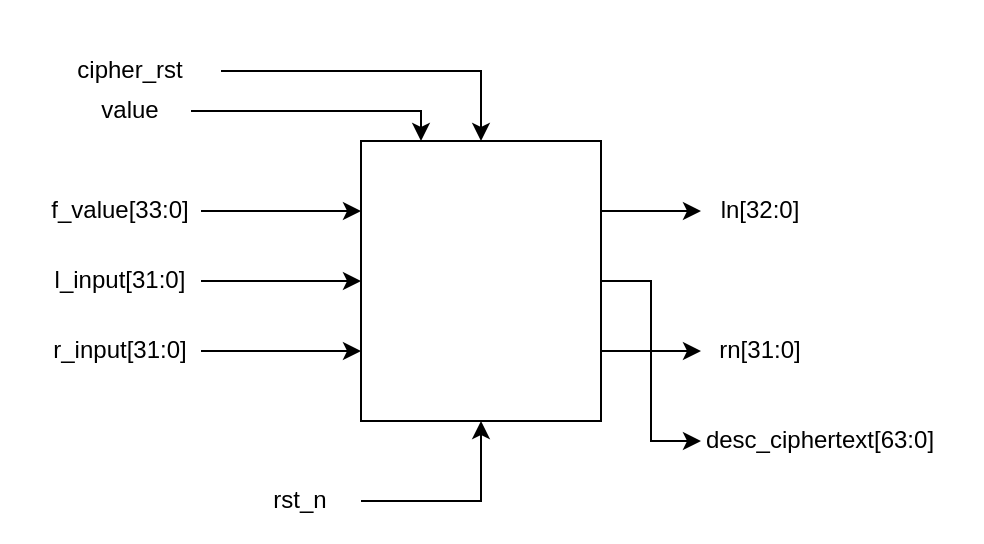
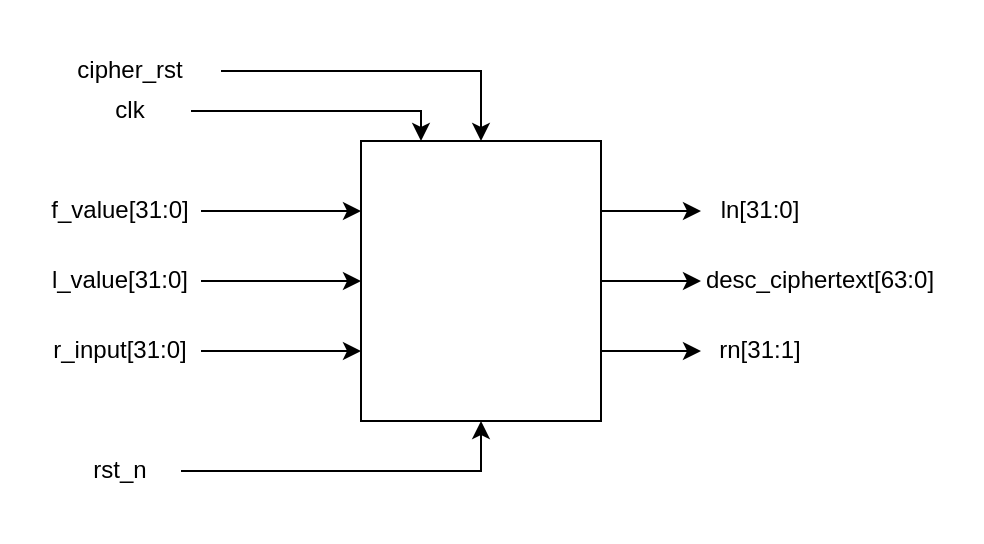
(131, 111) -> (131, 111)
(121, 211) -> (121, 211)
(761, 211) -> (761, 211)
(121, 281) -> (121, 281)
(761, 351) -> (761, 351)
(821, 441) -> (821, 281)
(301, 501) -> (121, 471)
